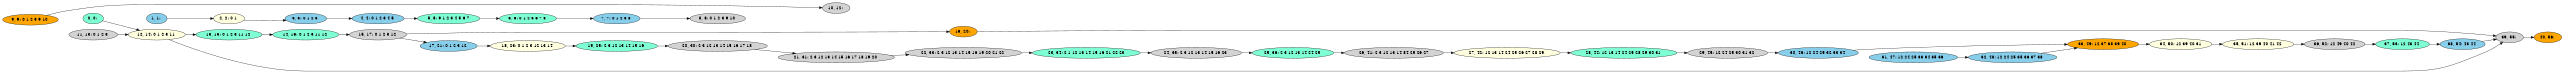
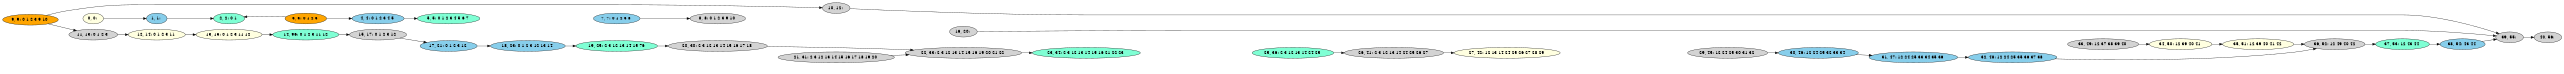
(93, 19) -> (93, 19)
(229, 19) -> (229, 19)
(306, 19) -> (306, 19)
(449, 19) -> (449, 19)
(528, 19) -> none
(264, 21) -> (267, 16)
(120, 25) -> (123, 19)
none -> (61, 27)
(676, 32) -> none
(963, 32) -> (963, 32)
(229, 35) -> (229, 35)
(306, 35) -> (306, 35)
(2548, 37) -> (2548, 37)
(2103, 44) -> (2103, 44)
(2181, 44) -> (2181, 44)
(528, 46) -> (528, 46)
(617, 46) -> (617, 46)
(1959, 46) -> (1863, 55)
(774, 51) -> (839, 48)
(2058, 51) -> (2184, 59)
(1086, 53) -> (1086, 53)
(1196, 53) -> none
(1394, 53) -> (1394, 53)
(1624, 53) -> none
(1335, 71) -> (1674, 15)
